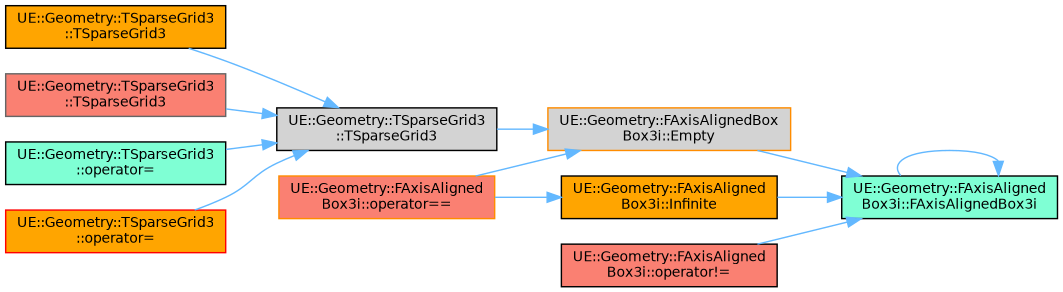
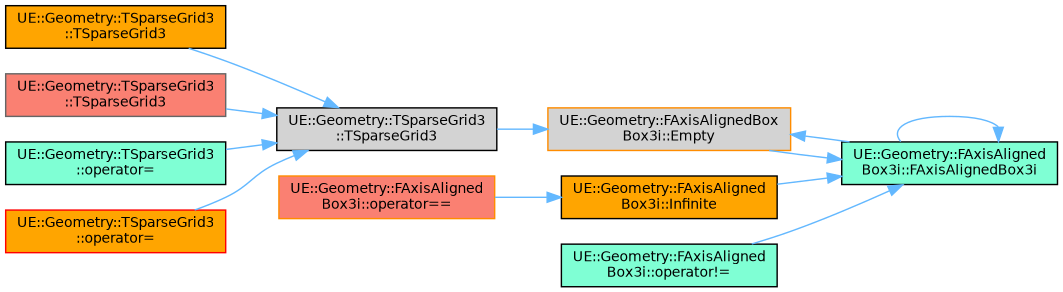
(521, 165) -> (827, 139)
(669, 265) -> (669, 265)
